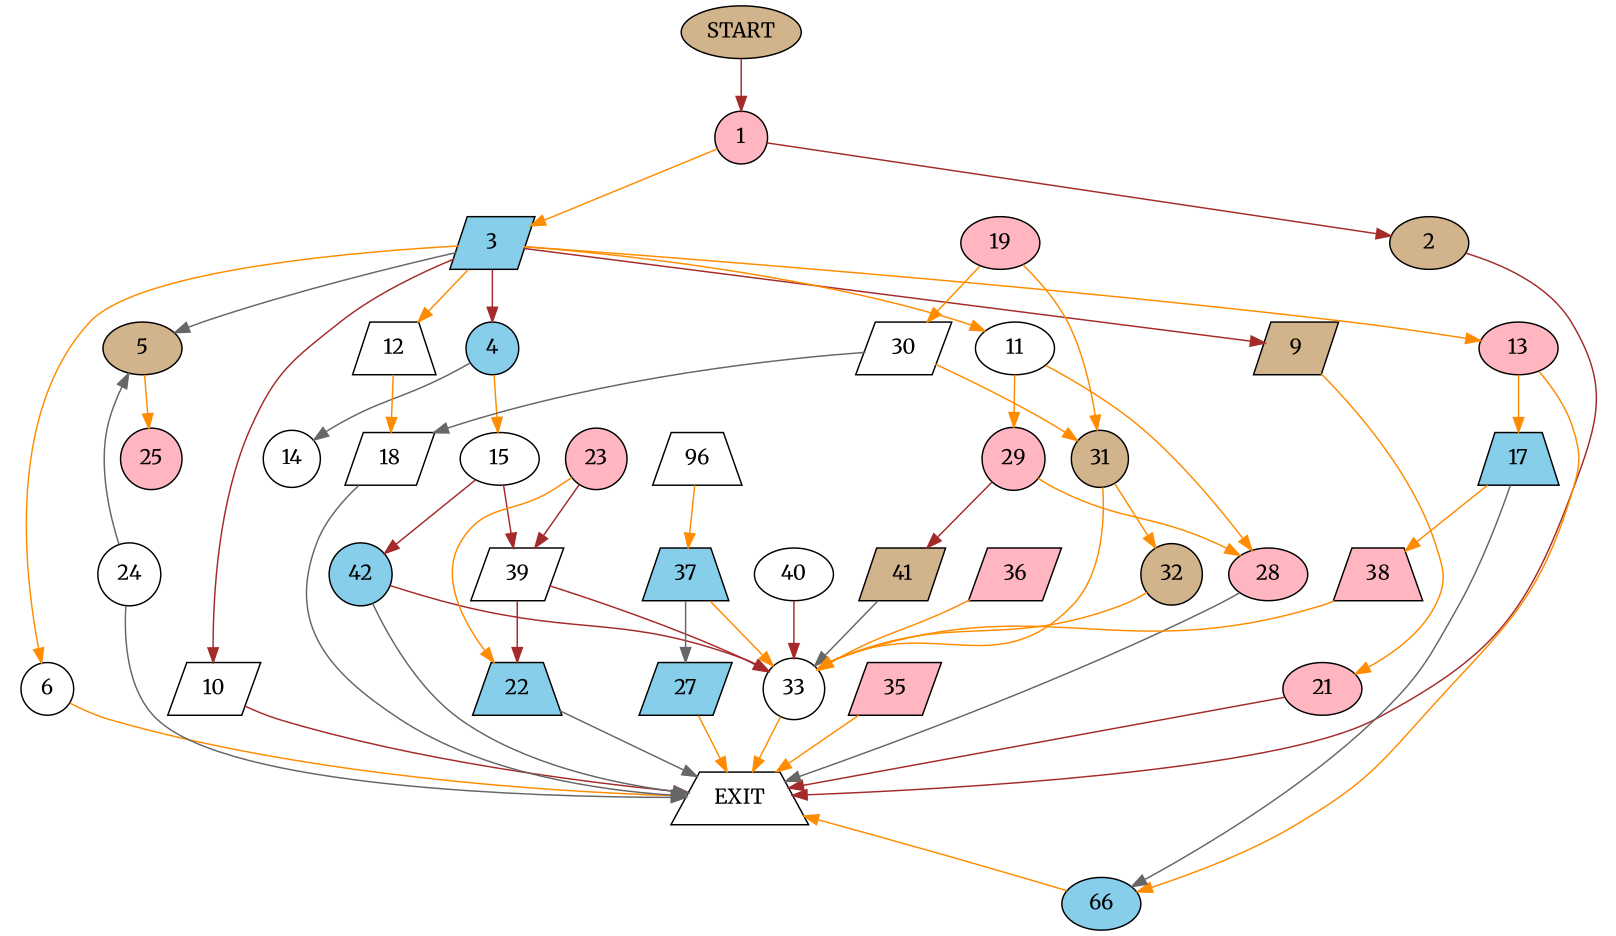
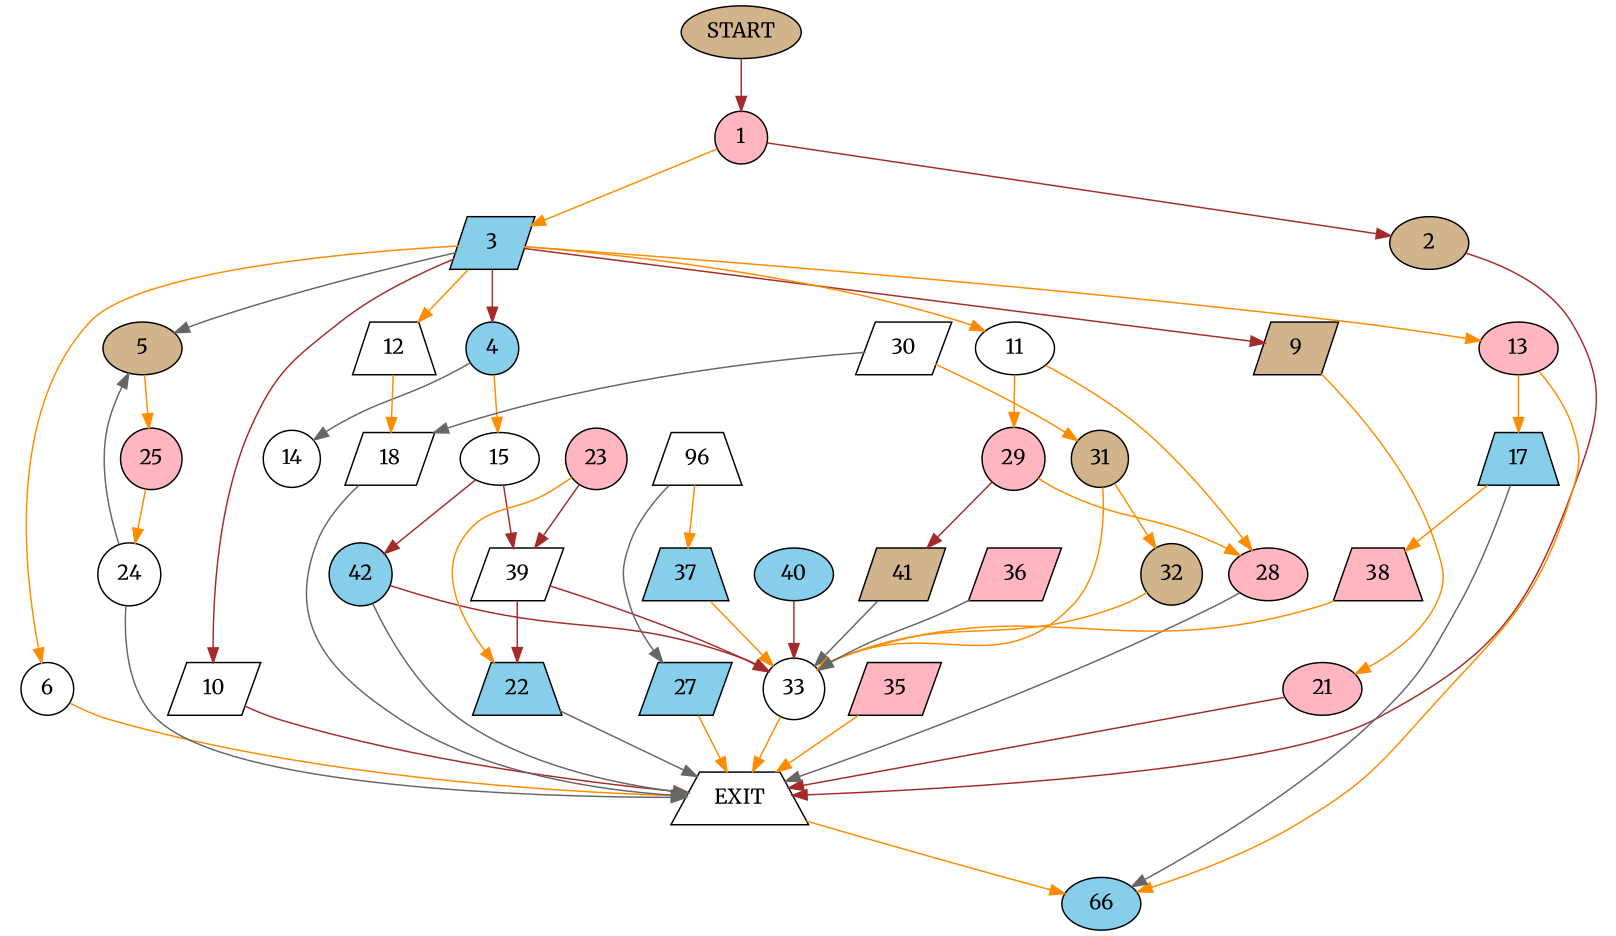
(1000, 243) -> none
none -> (142, 509)
(794, 574) -> (794, 574)
(686, 624) -> (624, 565)
(900, 630) -> (900, 630)
(943, 855) -> (928, 856)
